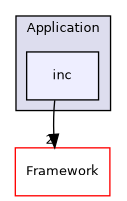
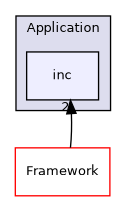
(54, 119) -> (72, 131)
